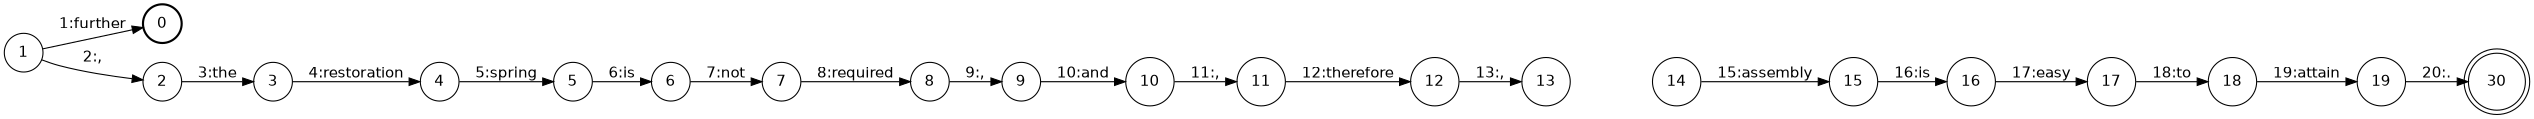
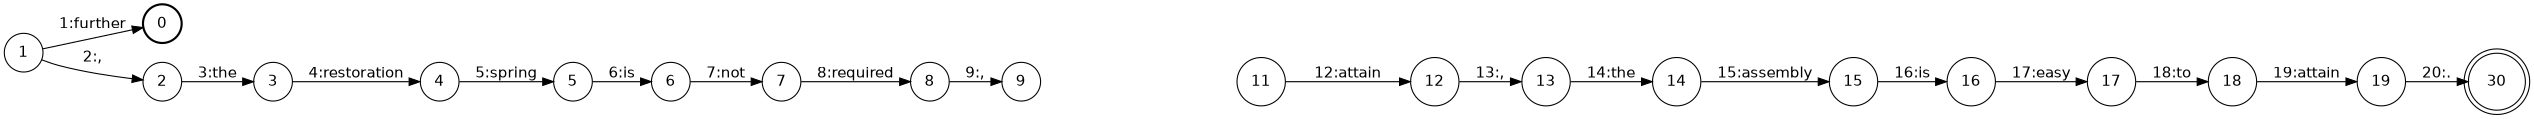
(1348, 74) -> (1348, 74)
(1150, 82) -> none
none -> (1606, 82)
